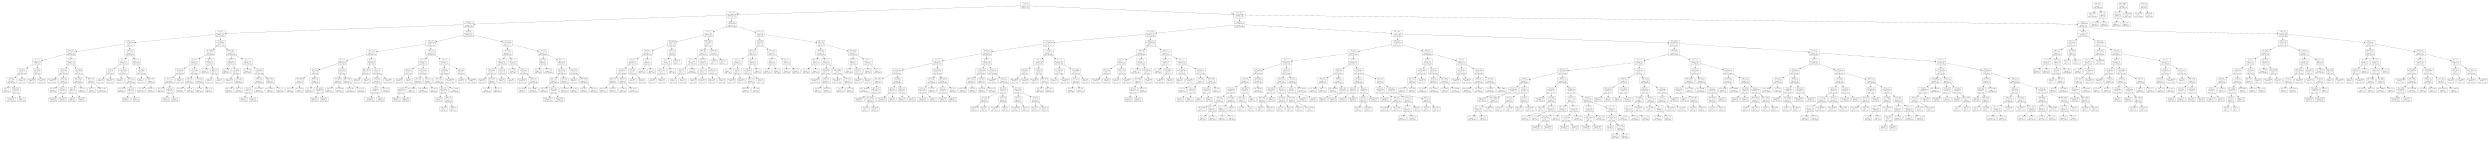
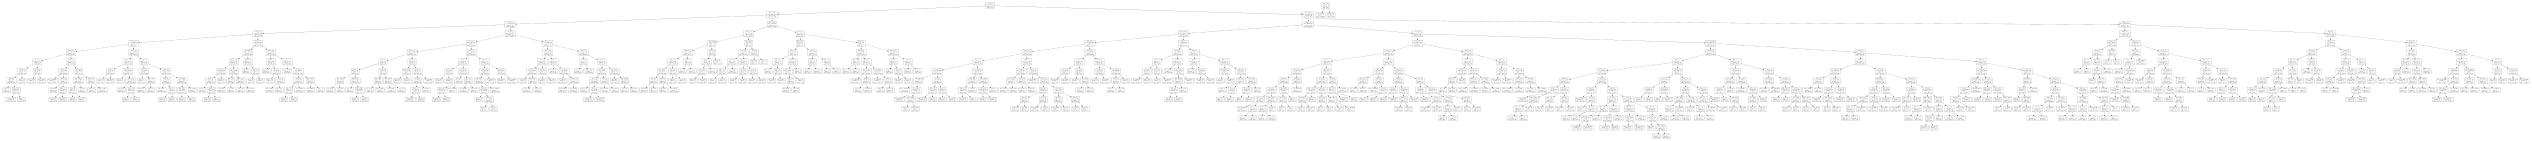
none -> (166, 71)
